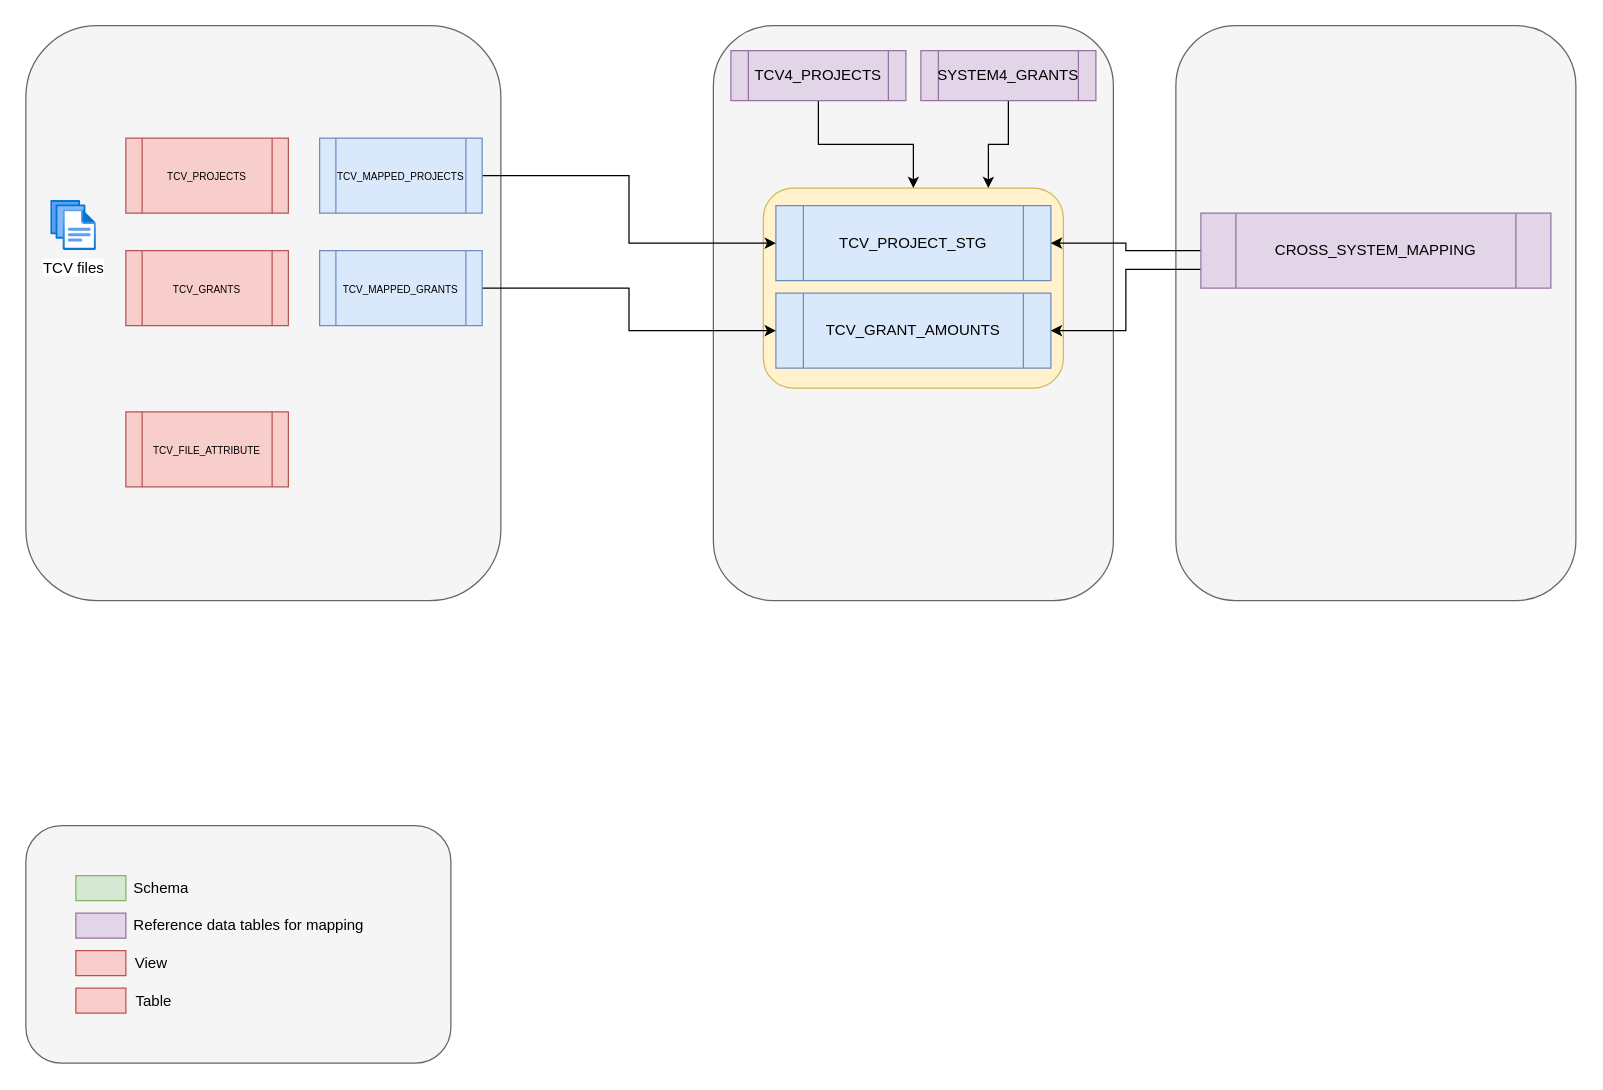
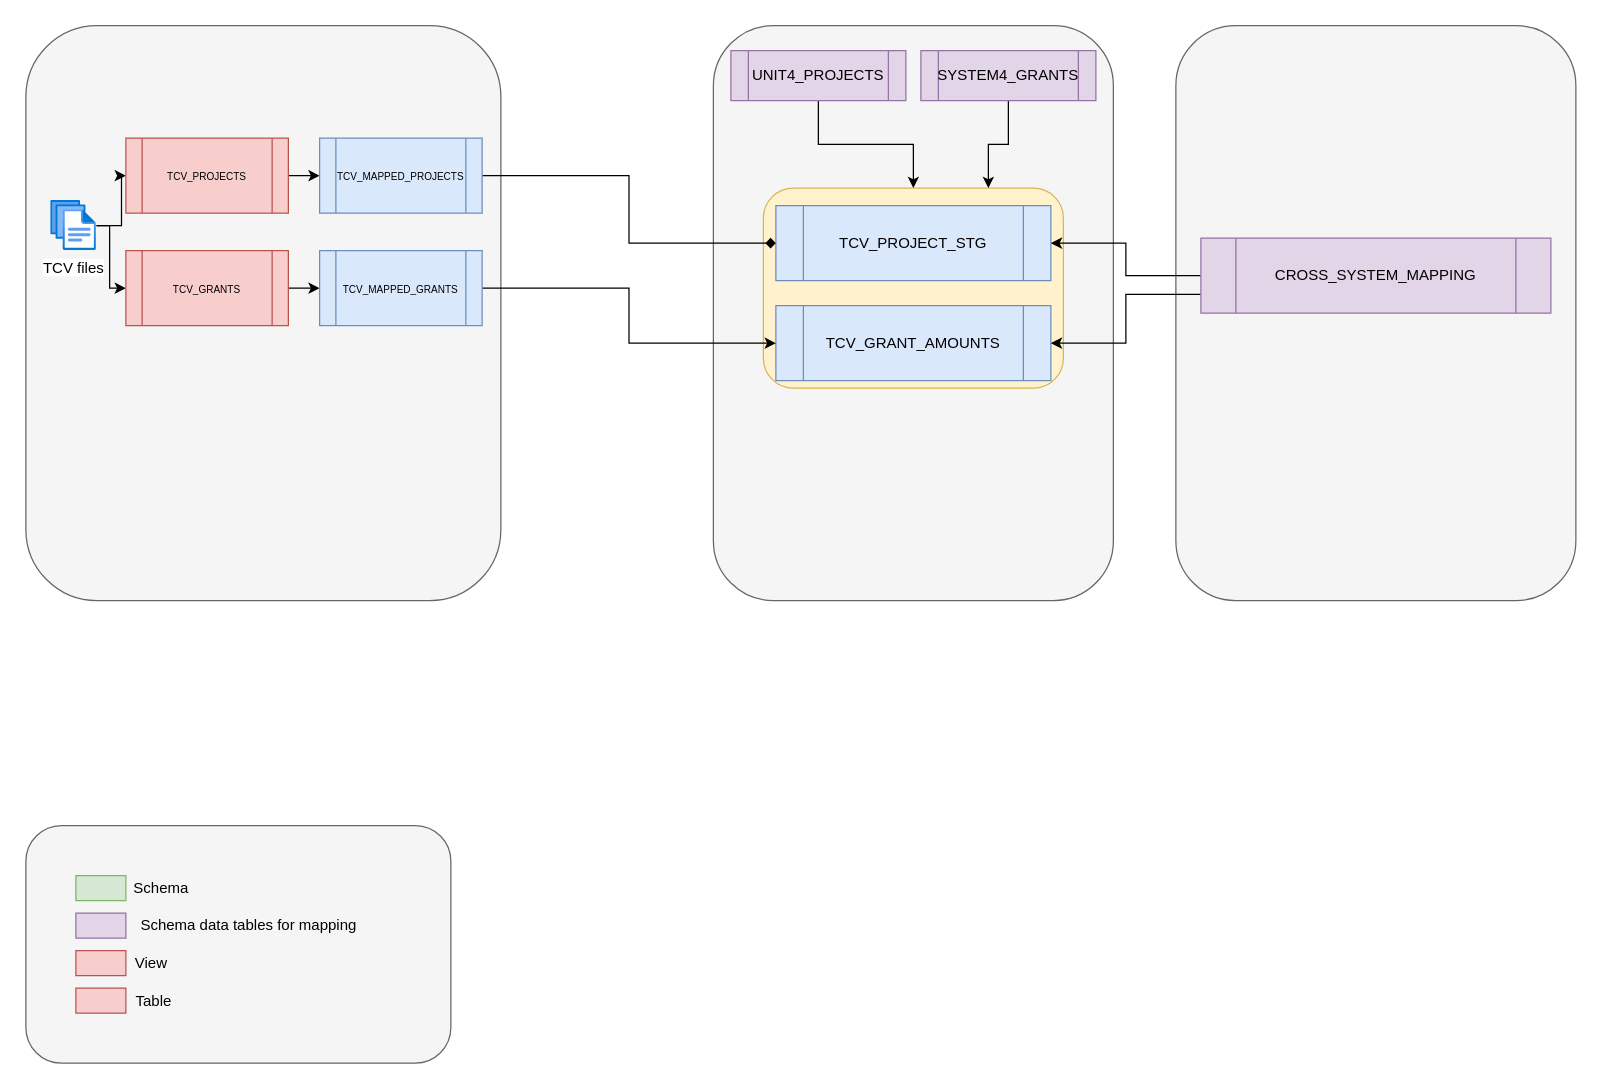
(818, 76) -> (818, 76)
none -> (308, 176)
none -> (121, 204)
(766, 243) -> (765, 243)
(1376, 251) -> (1376, 276)
none -> (109, 262)
none -> (308, 288)
(913, 331) -> (913, 343)
(207, 449) -> none
(249, 926) -> (249, 926)
